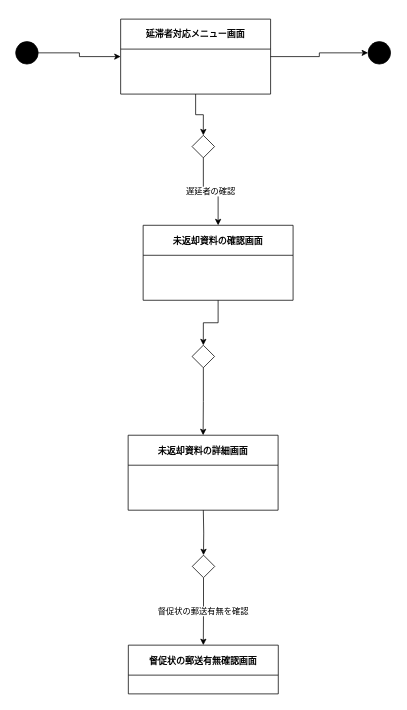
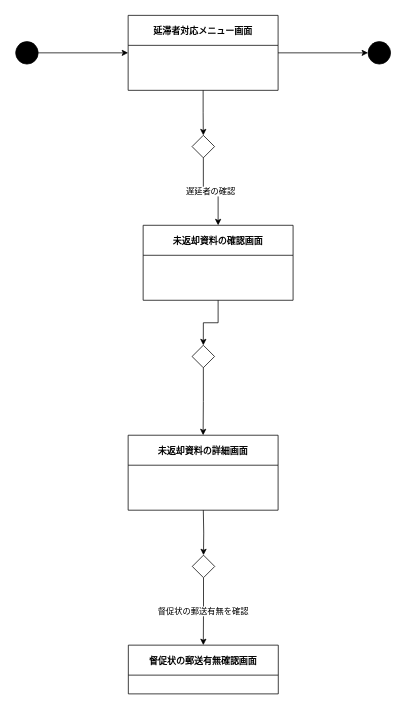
(195, 57) -> (203, 53)
